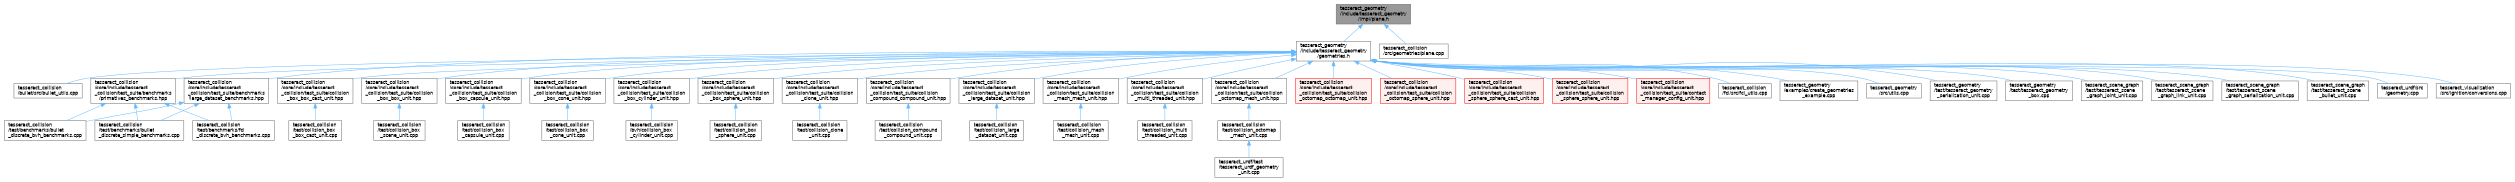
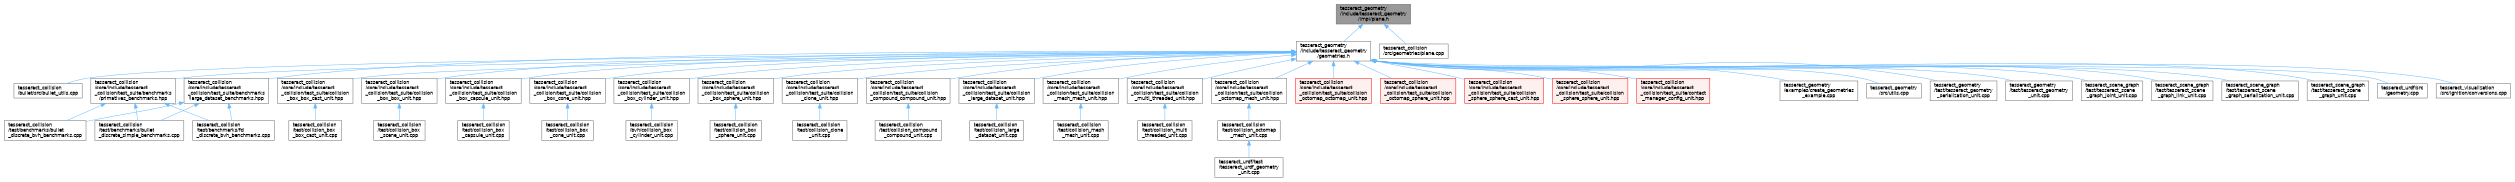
(1745, 91) -> none
(2039, 91) -> (2039, 91)
(2338, 91) -> (2338, 91)
